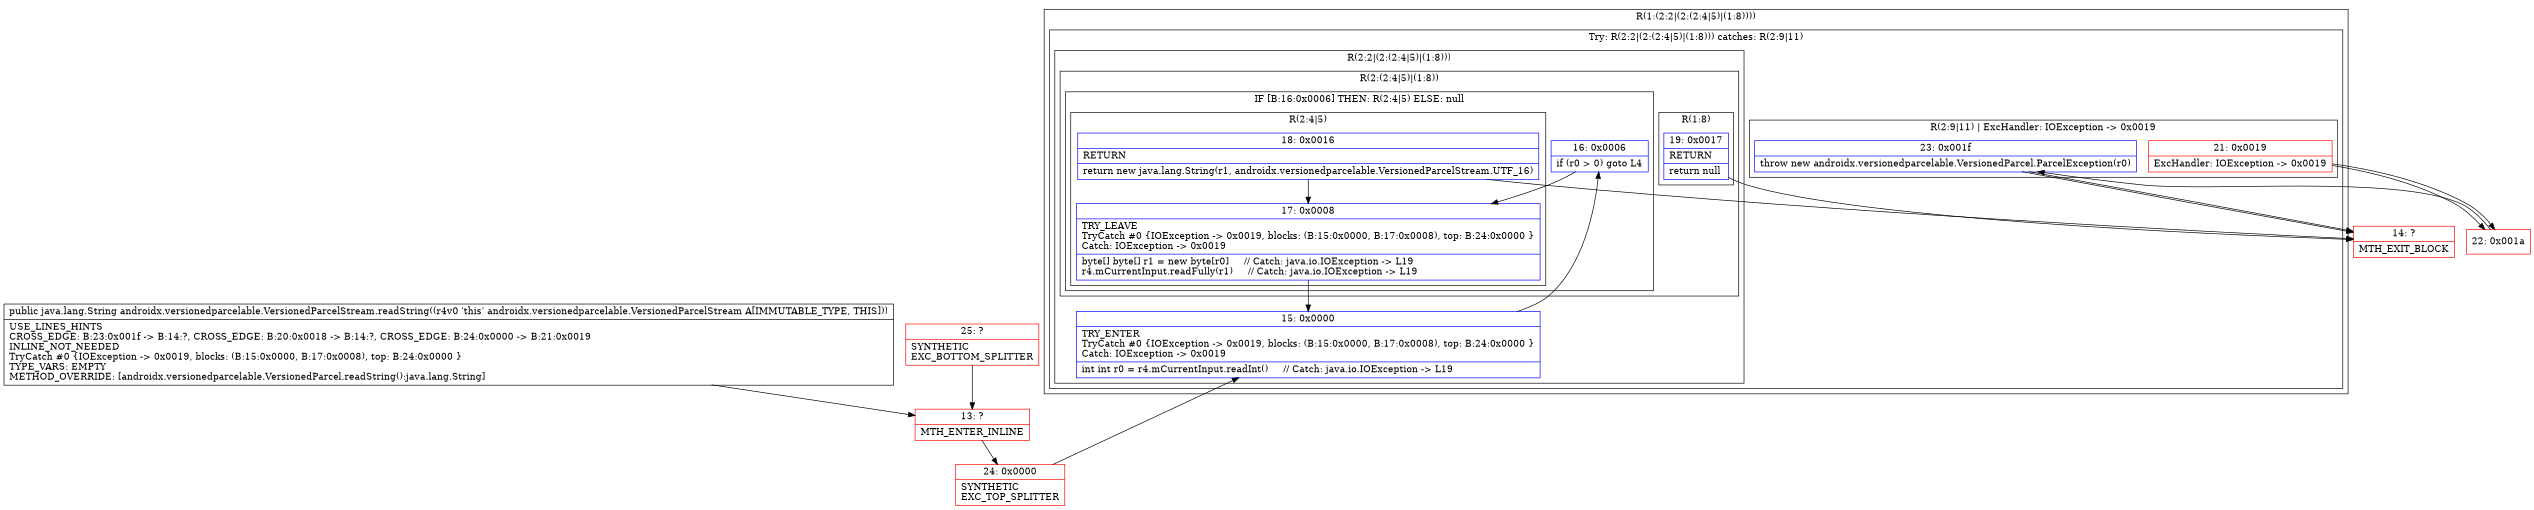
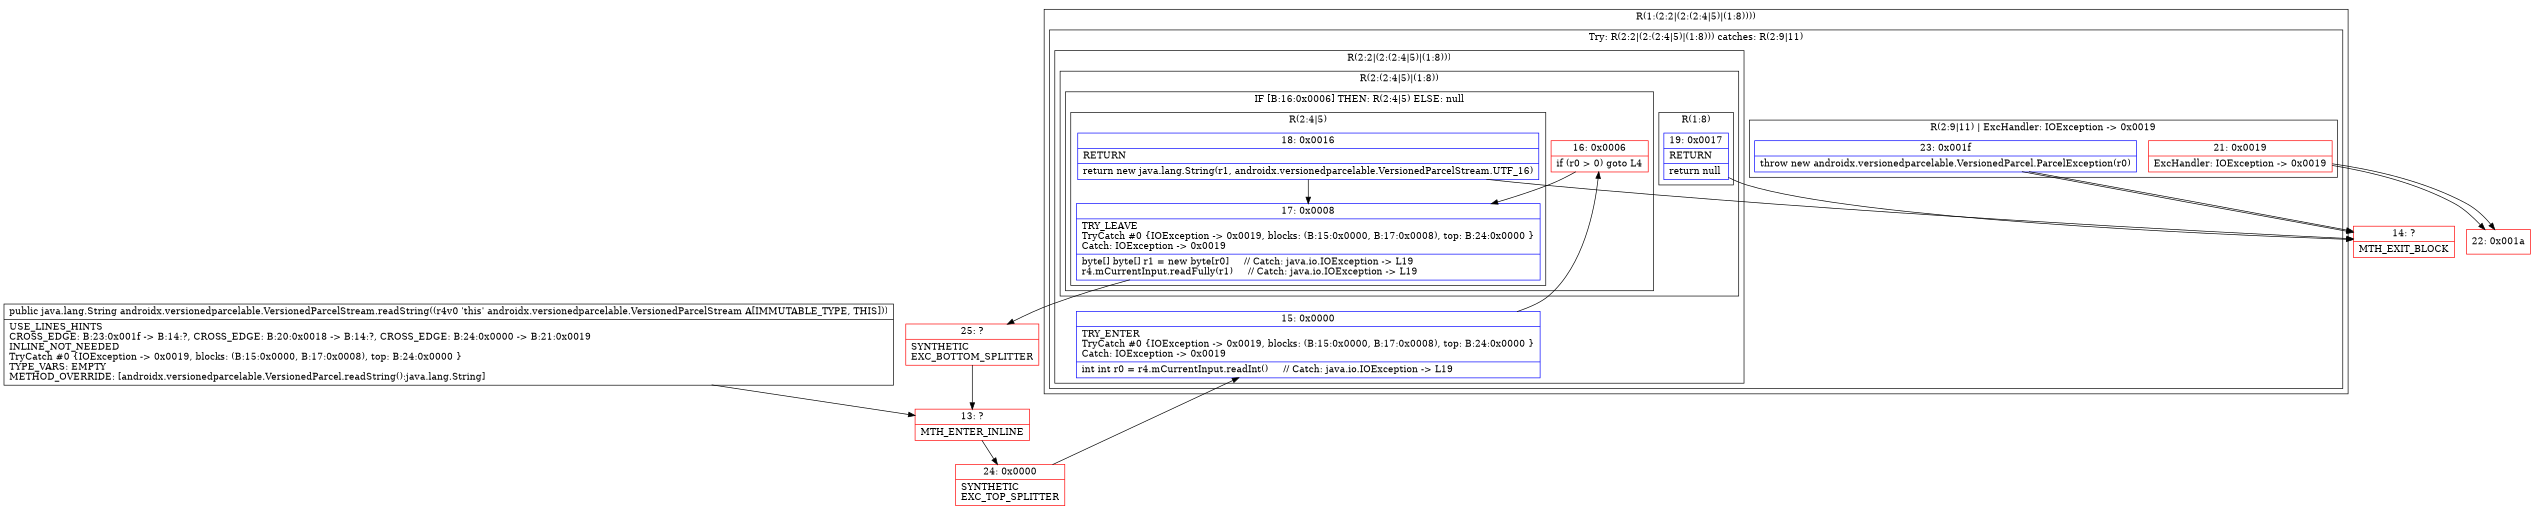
(1600, 156) -> (1600, 156)
(2273, 186) -> none
(1308, 292) -> (1062, 301)
